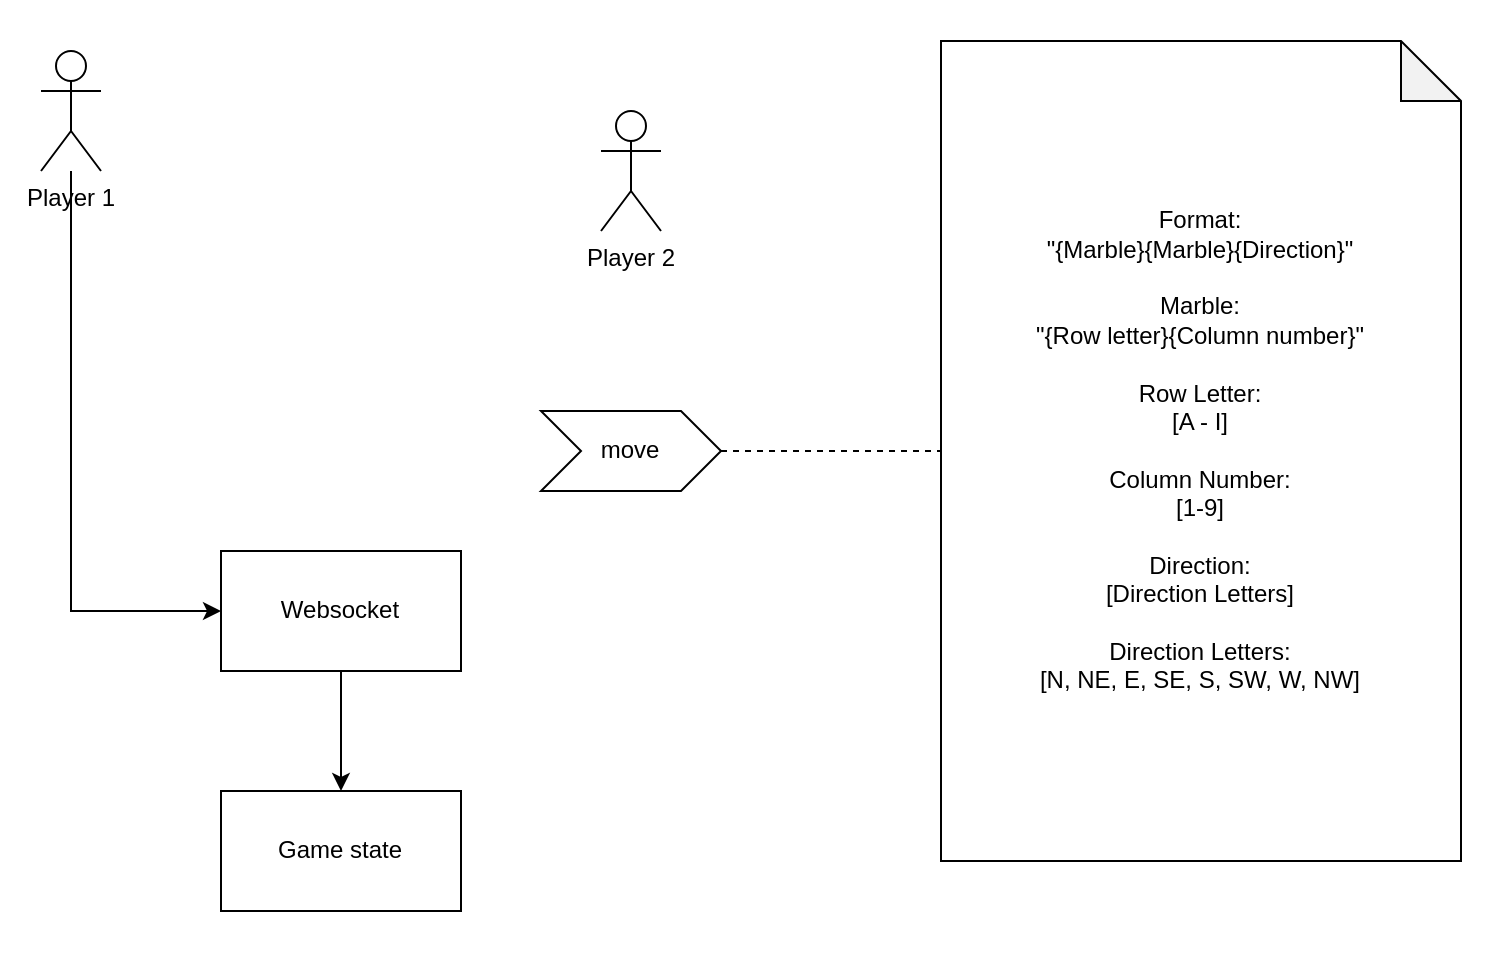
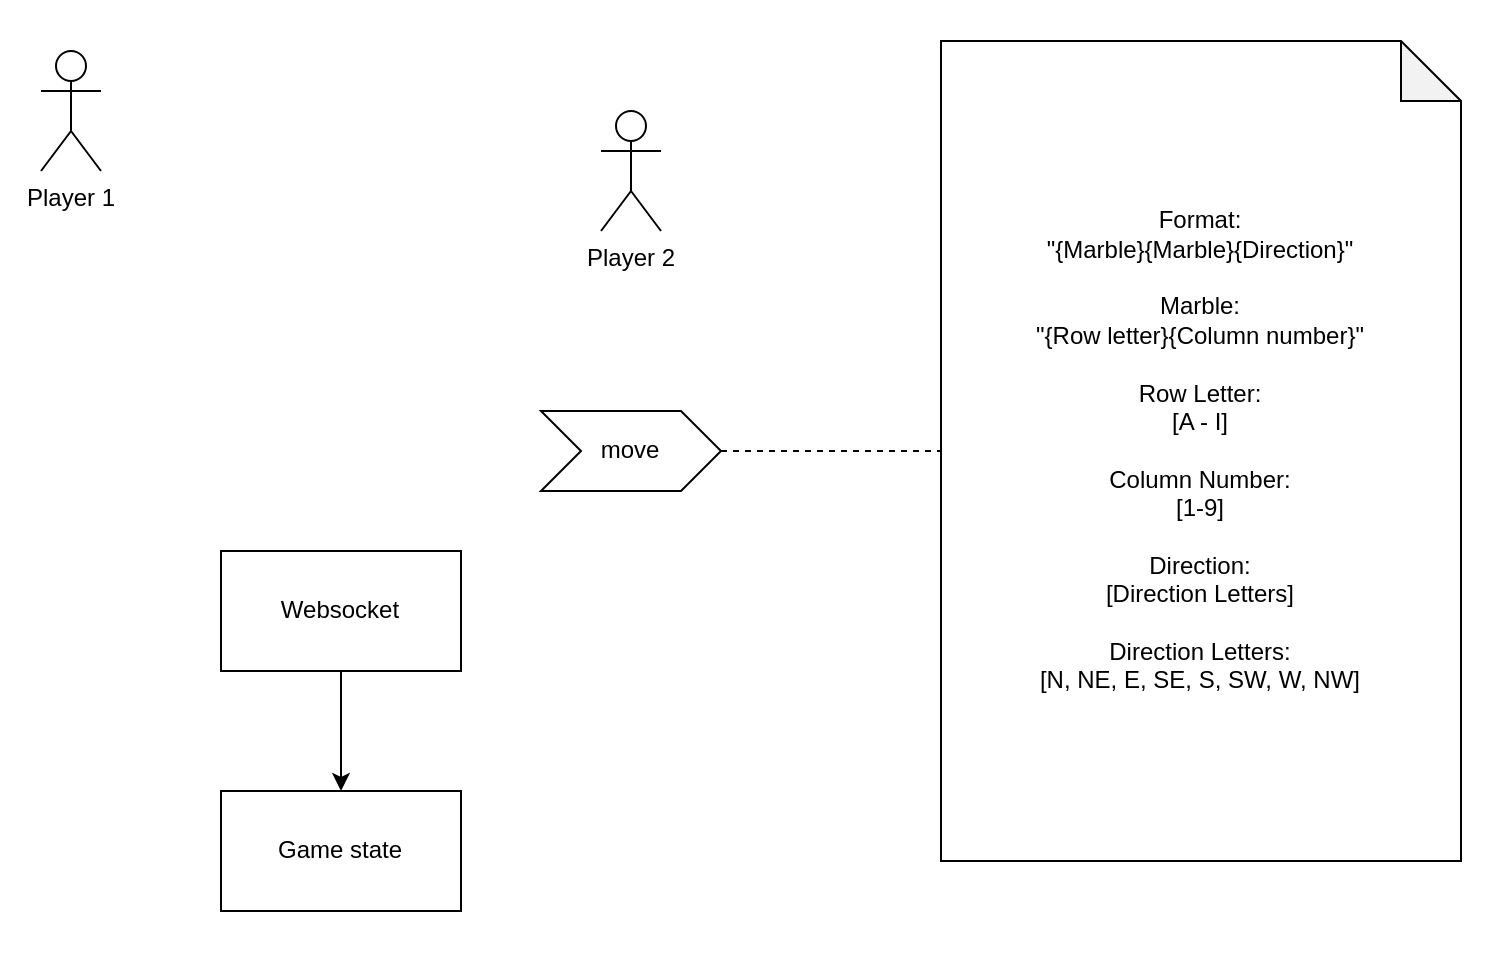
(71, 459) -> none
